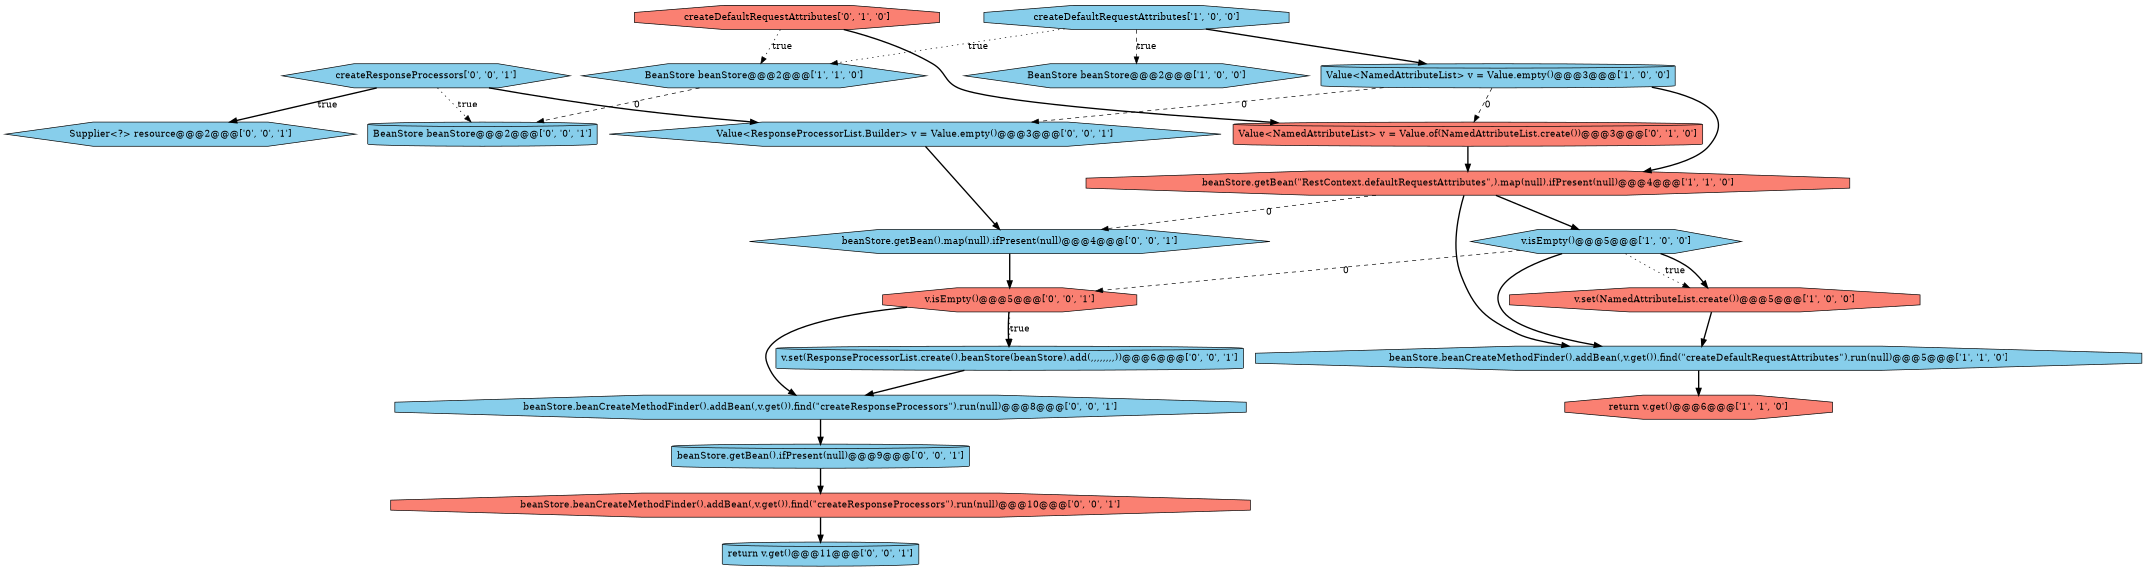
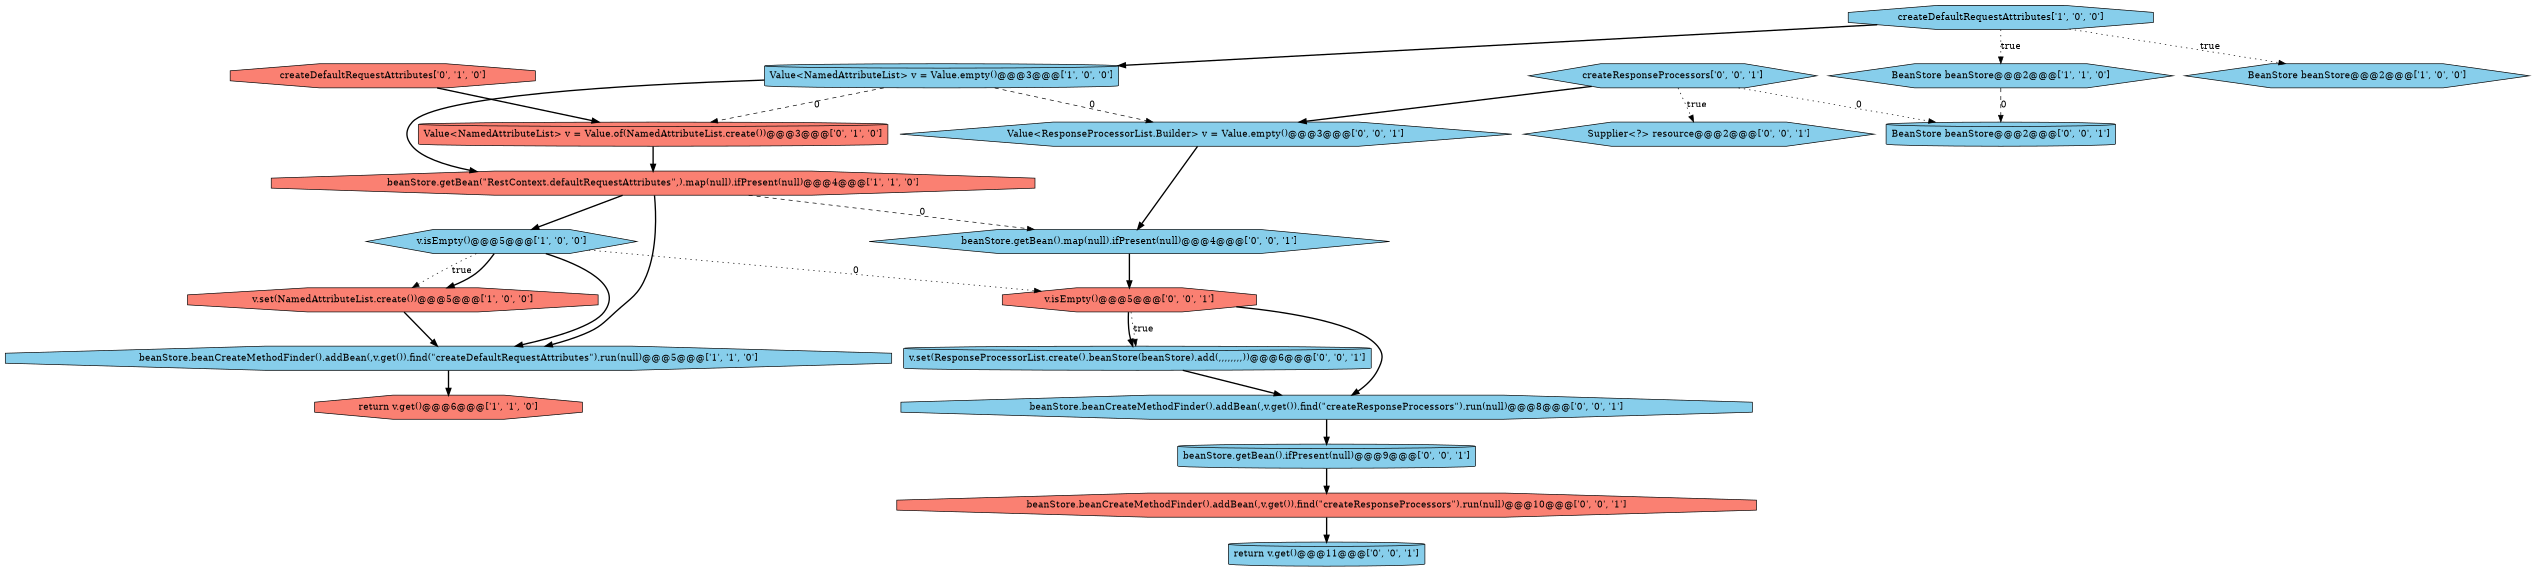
(1137, 43) -> (2174, 46)
(772, 44) -> none
(307, 104) -> (1684, 102)
(468, 105) -> (1859, 105)
(1311, 270) -> (812, 270)
